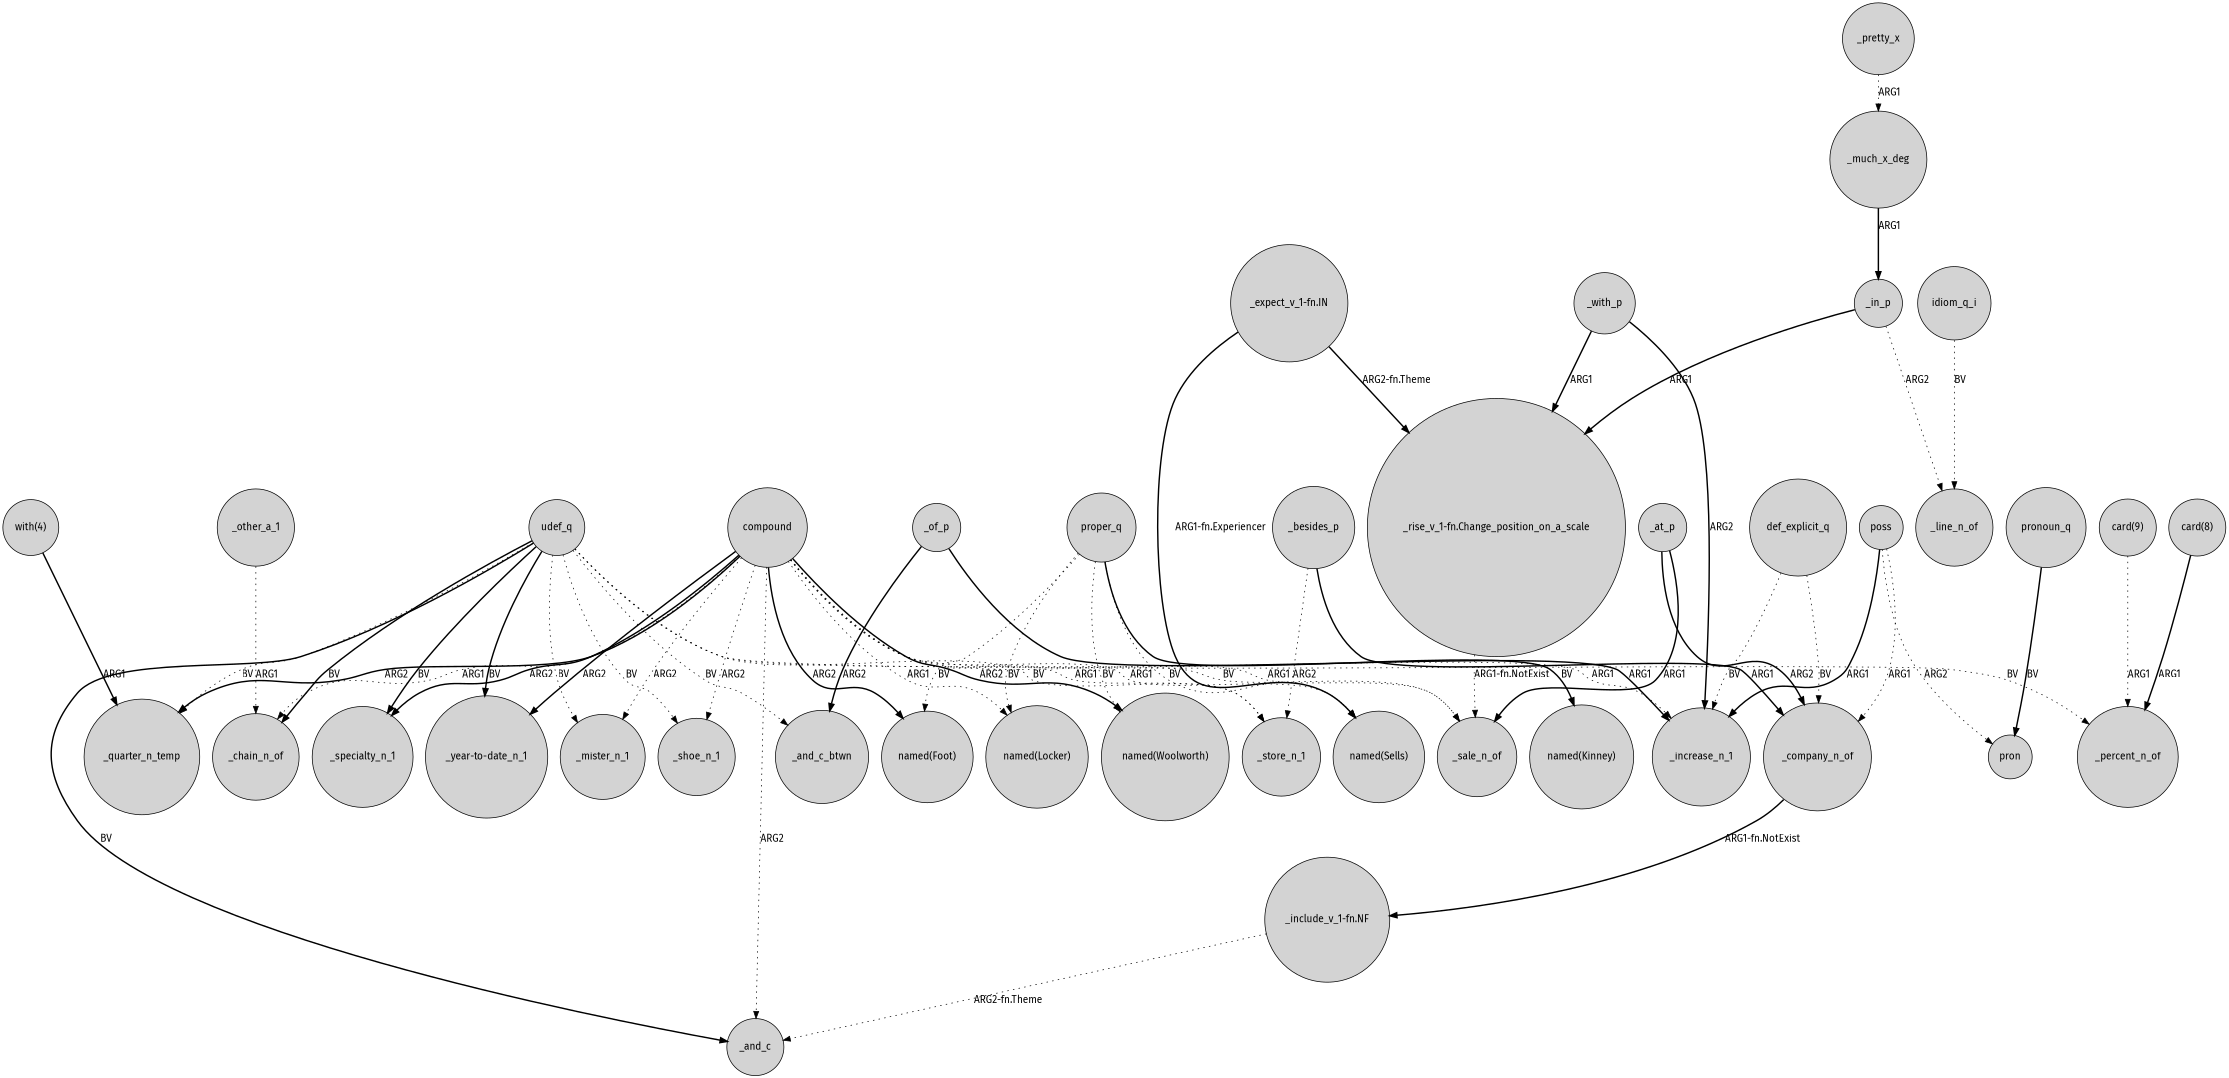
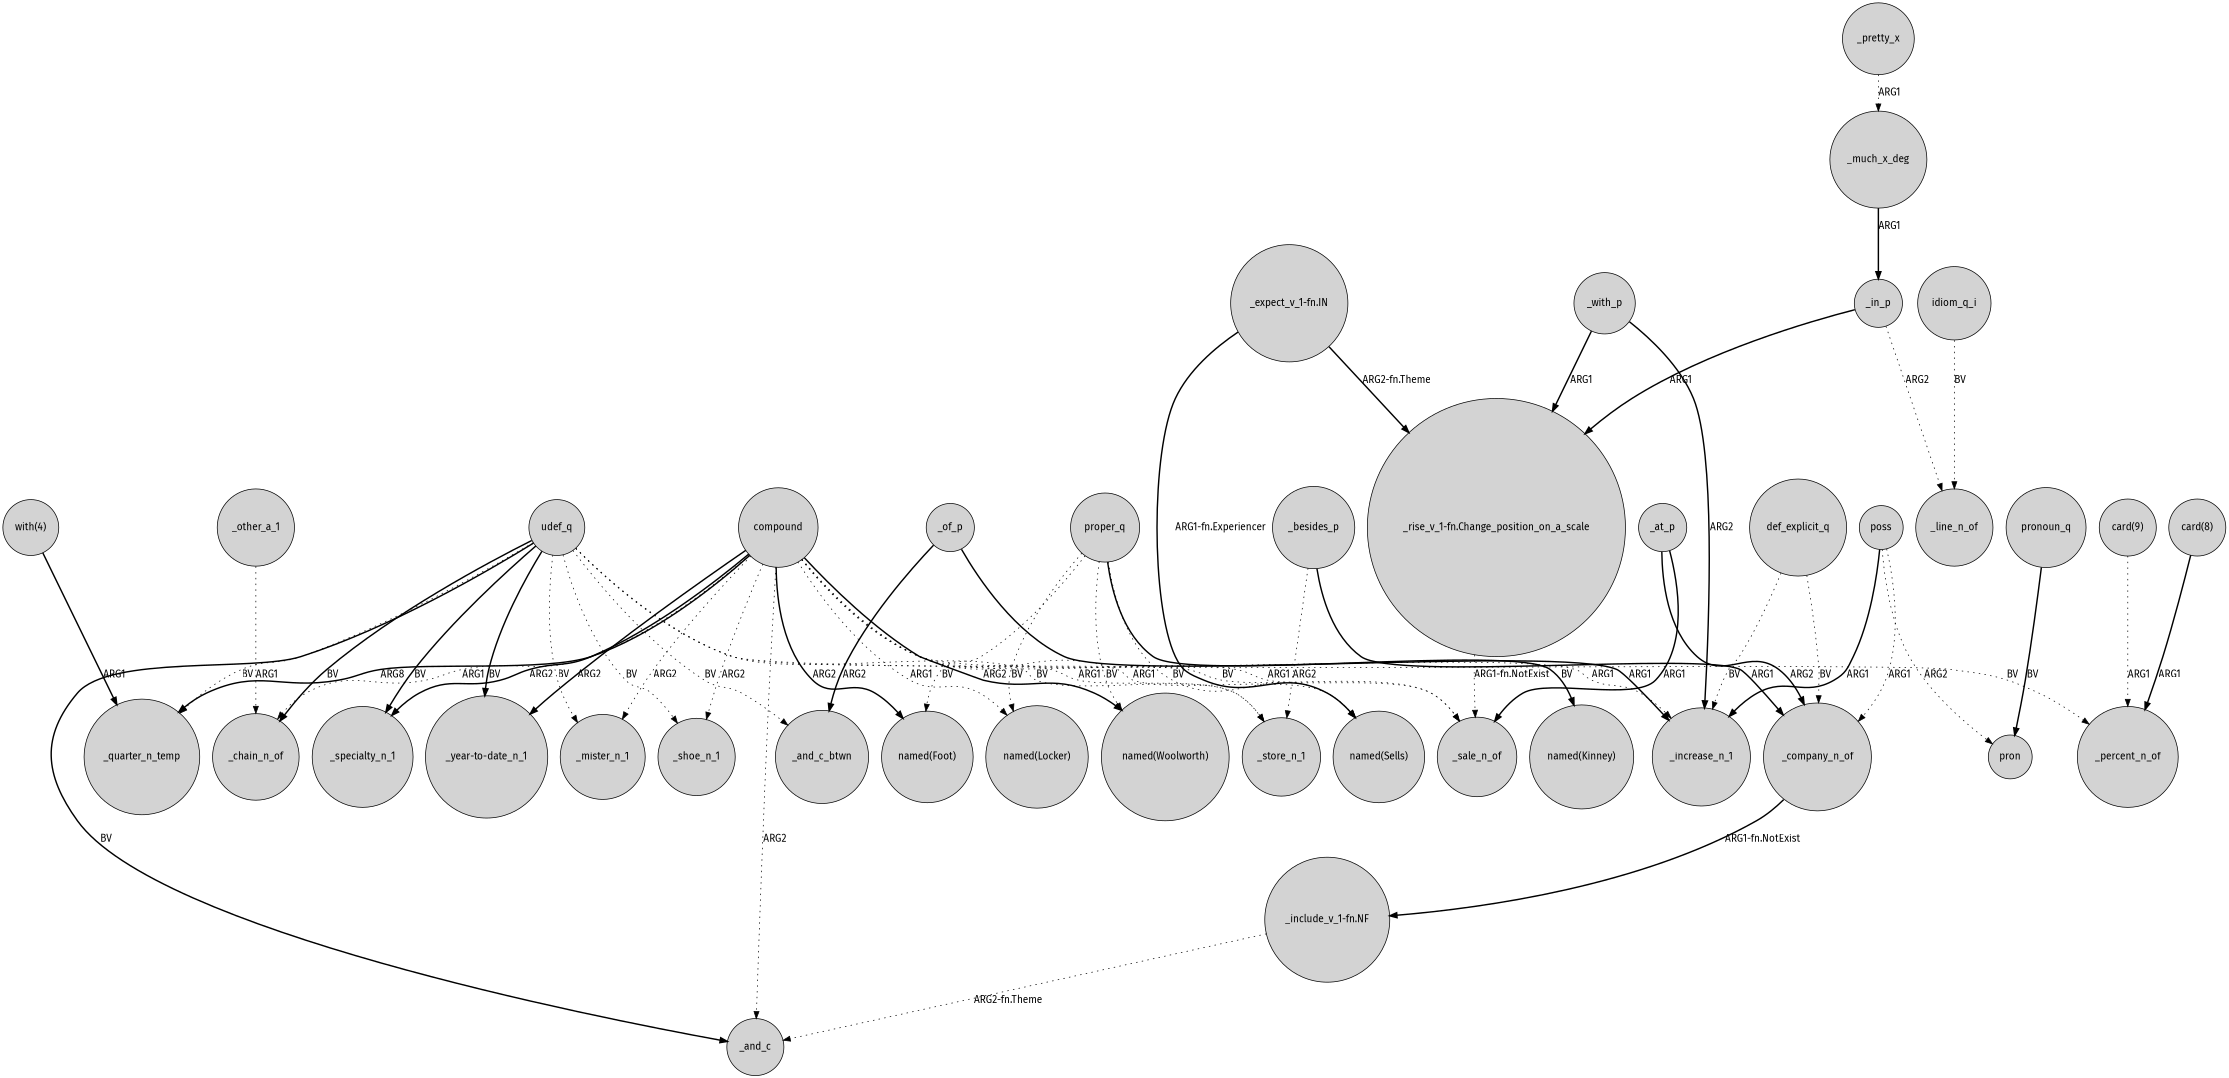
(397, 675) -> (393, 675)
